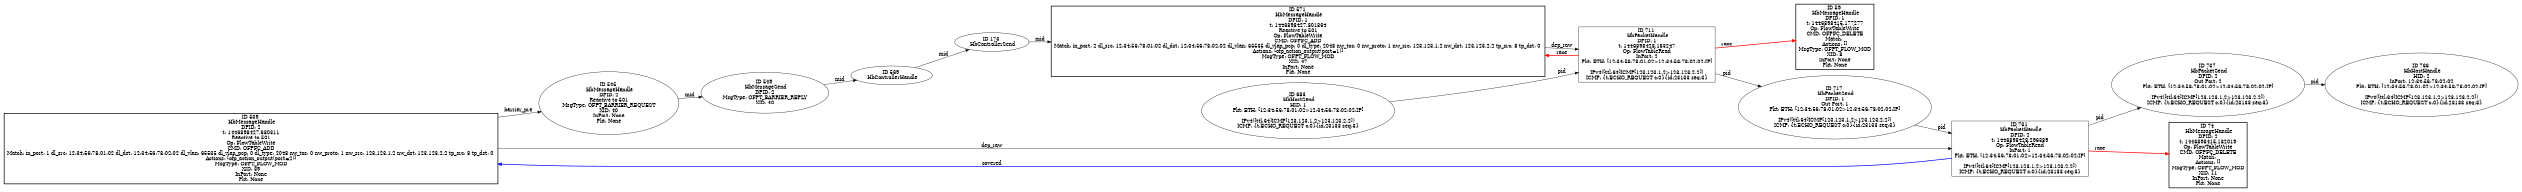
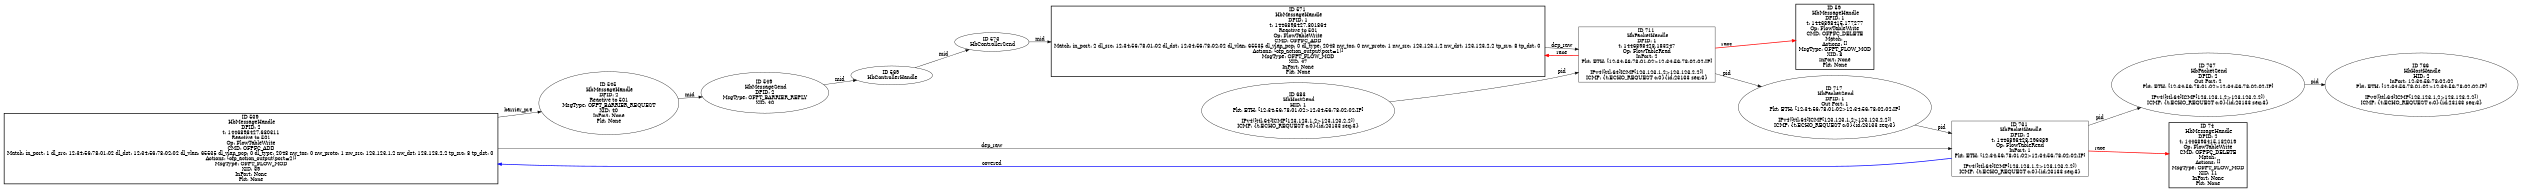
(992, 42) -> (992, 42)
